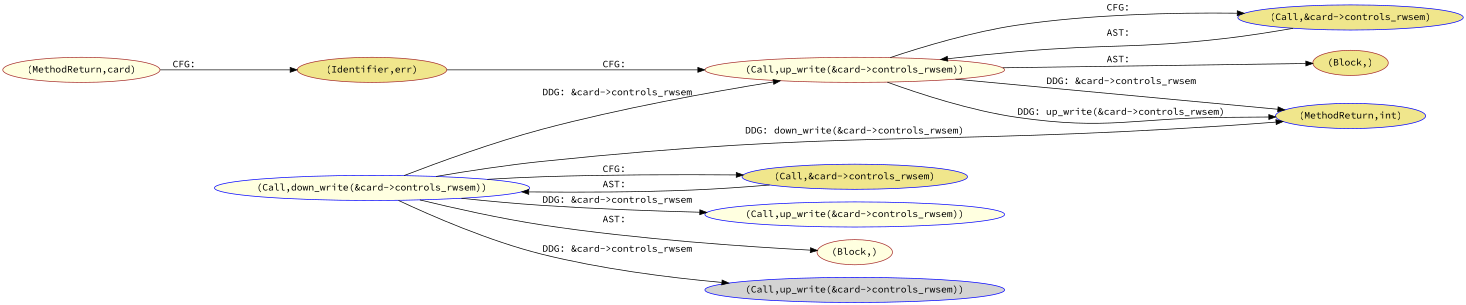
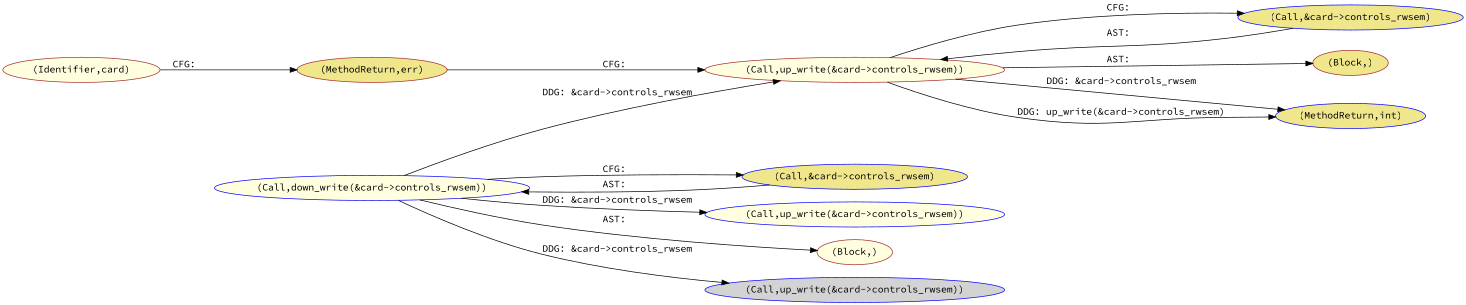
(81, 70) -> (81, 70)
(372, 70) -> (372, 70)
(855, 140) -> none
